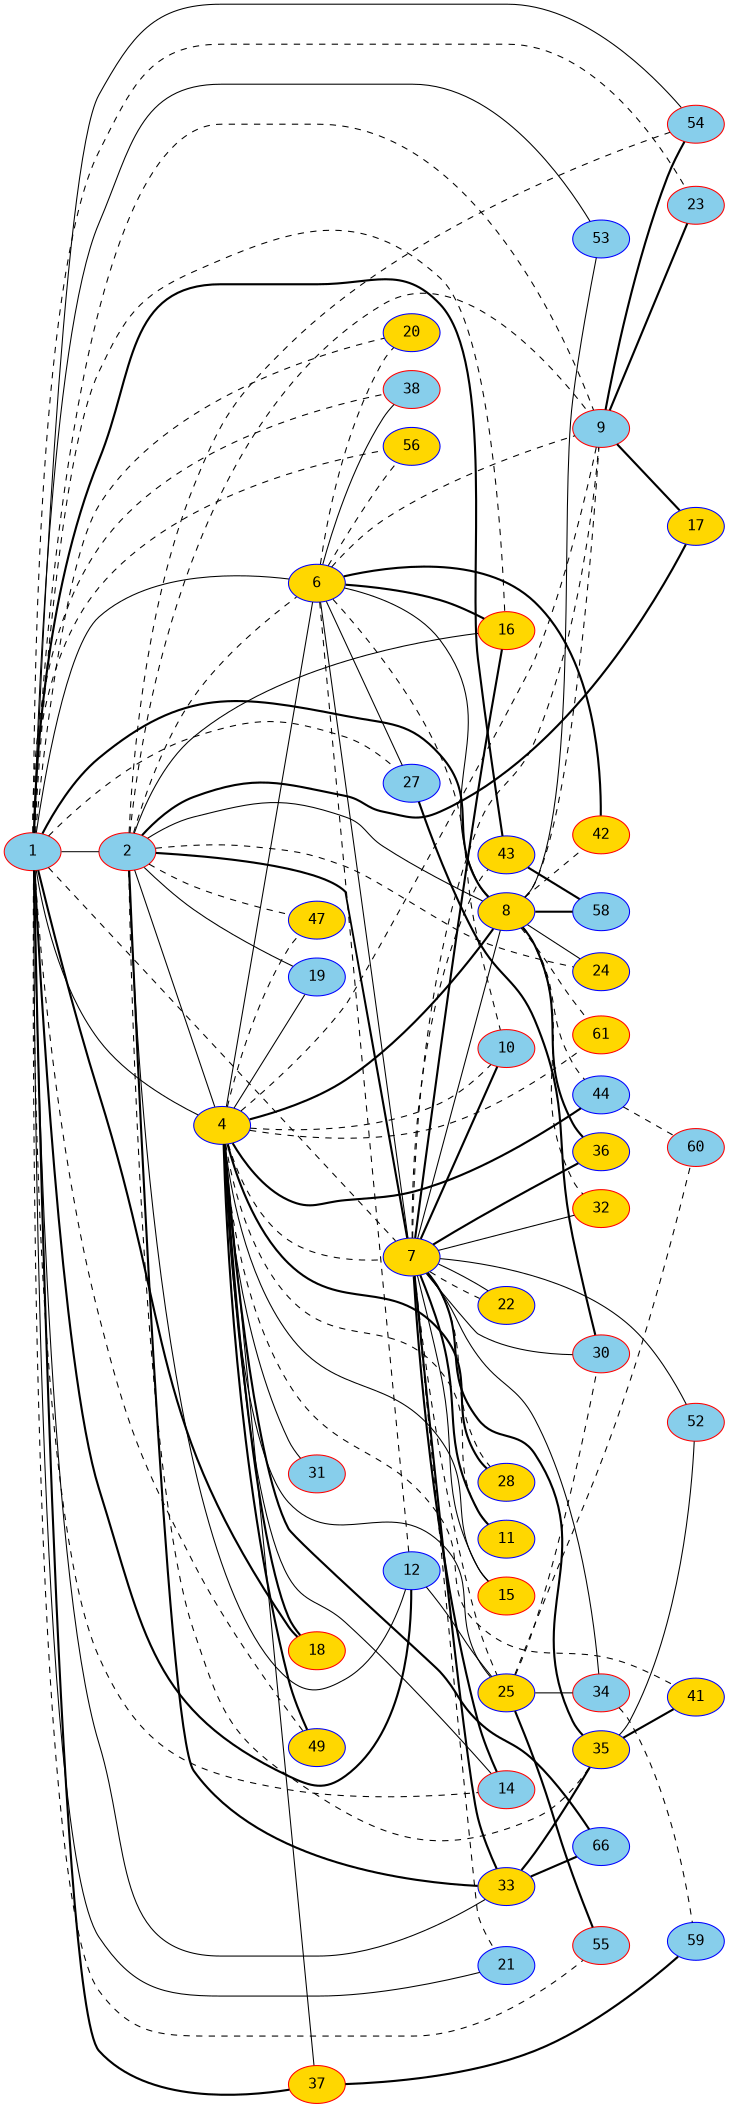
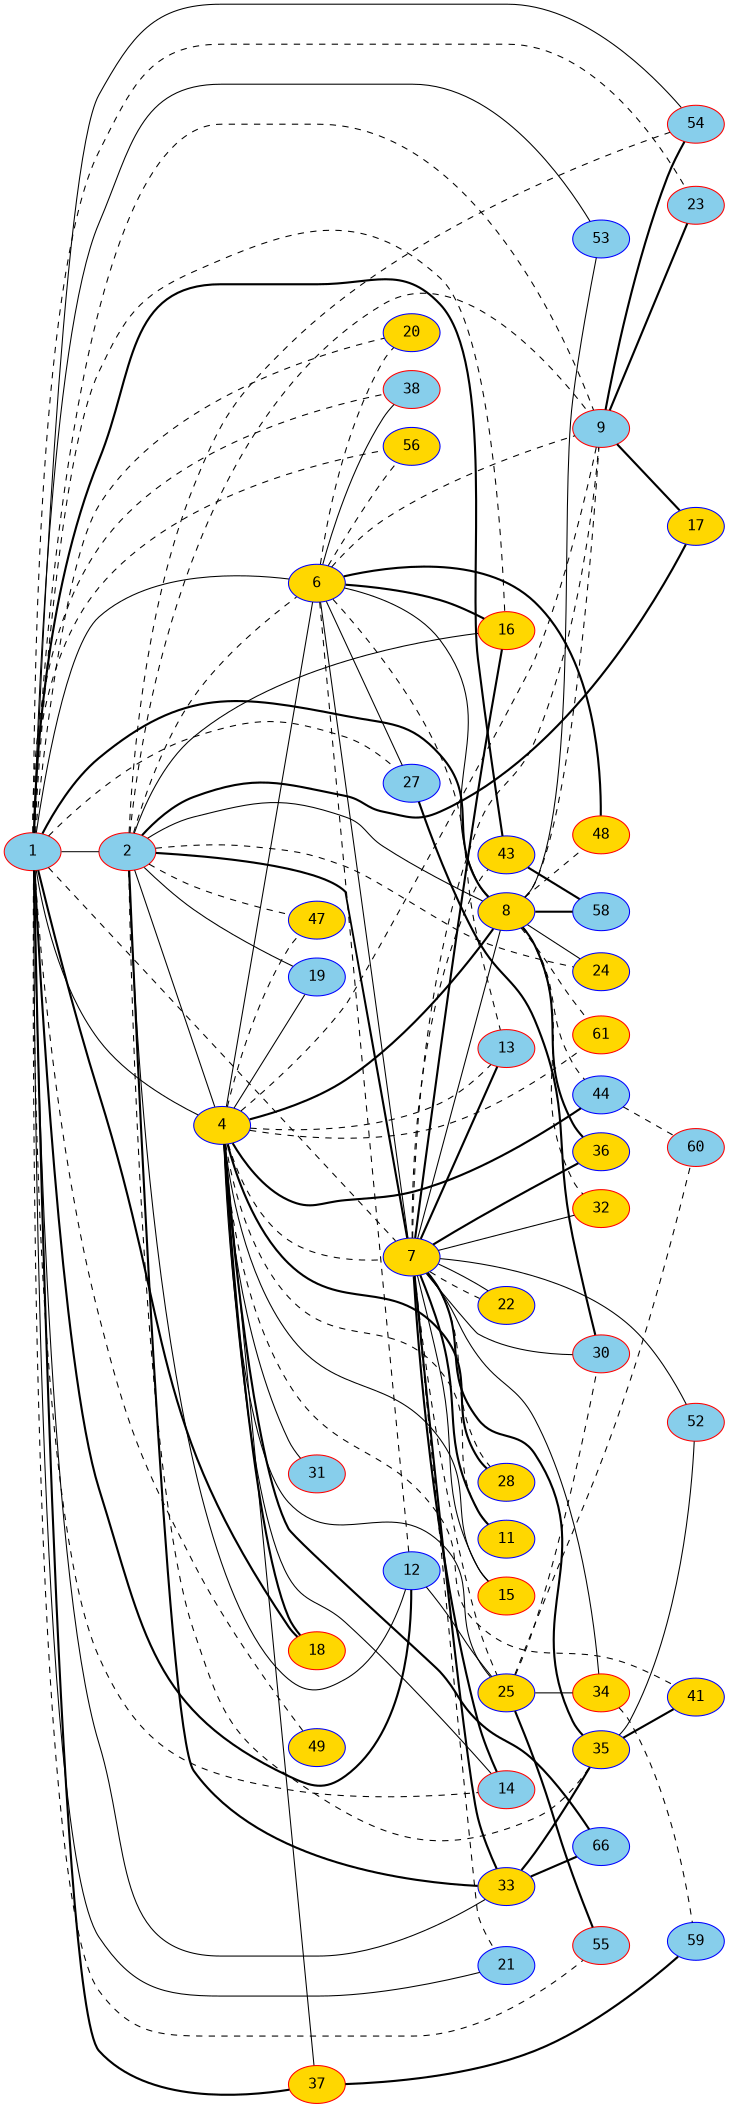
(601, 835) -> (601, 835)
(506, 1049) -> (506, 1049)
(246, 1440) -> none
(601, 1693) -> (601, 1693)
